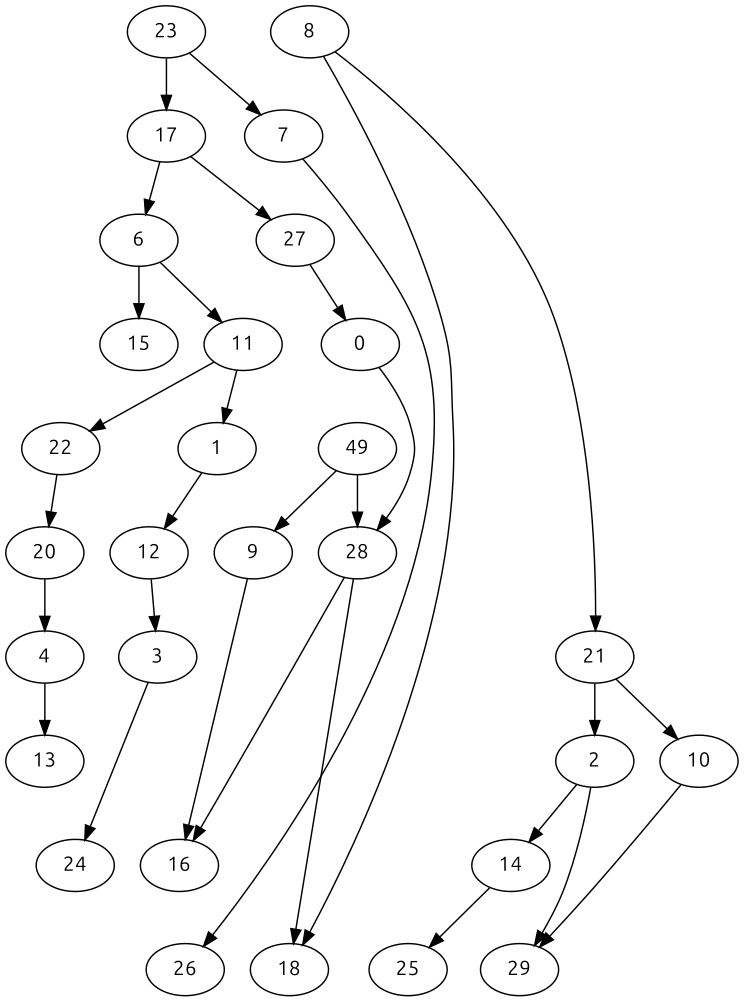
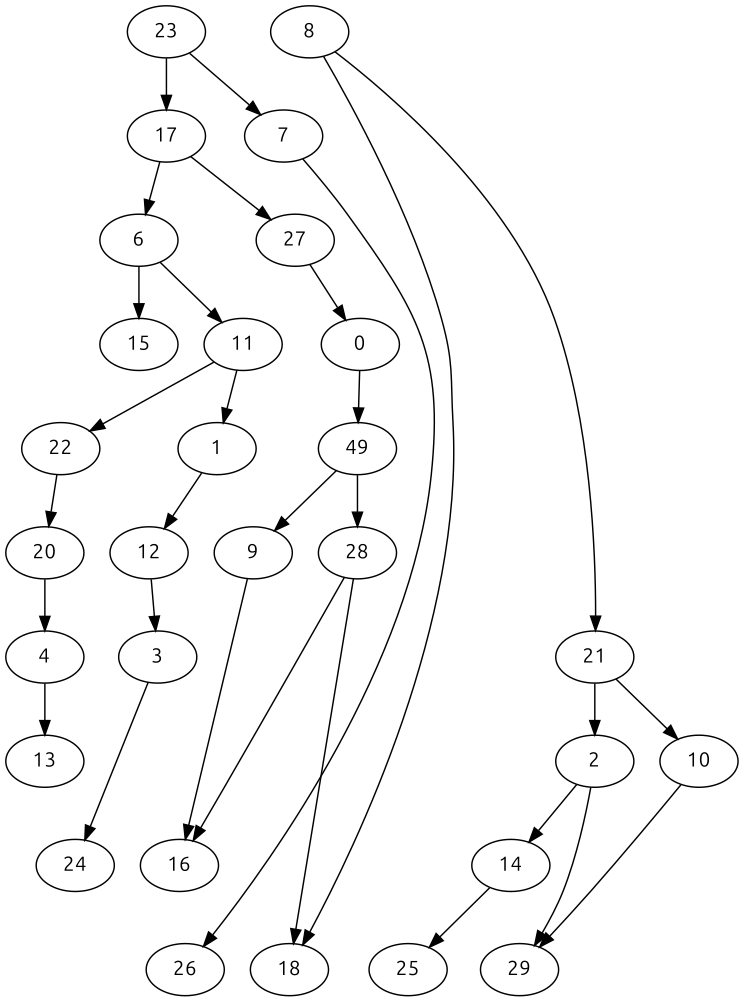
(414, 442) -> (359, 389)
